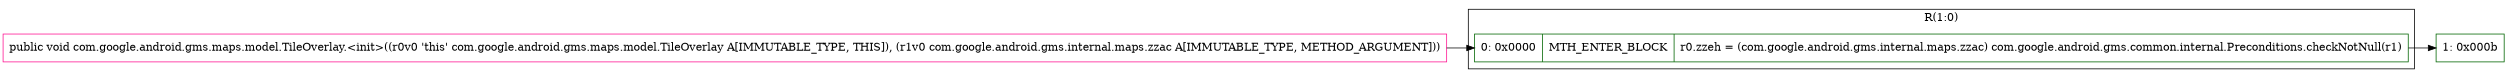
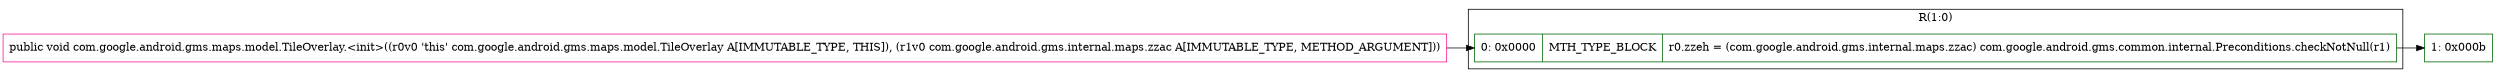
(1608, 48) -> (1603, 48)
